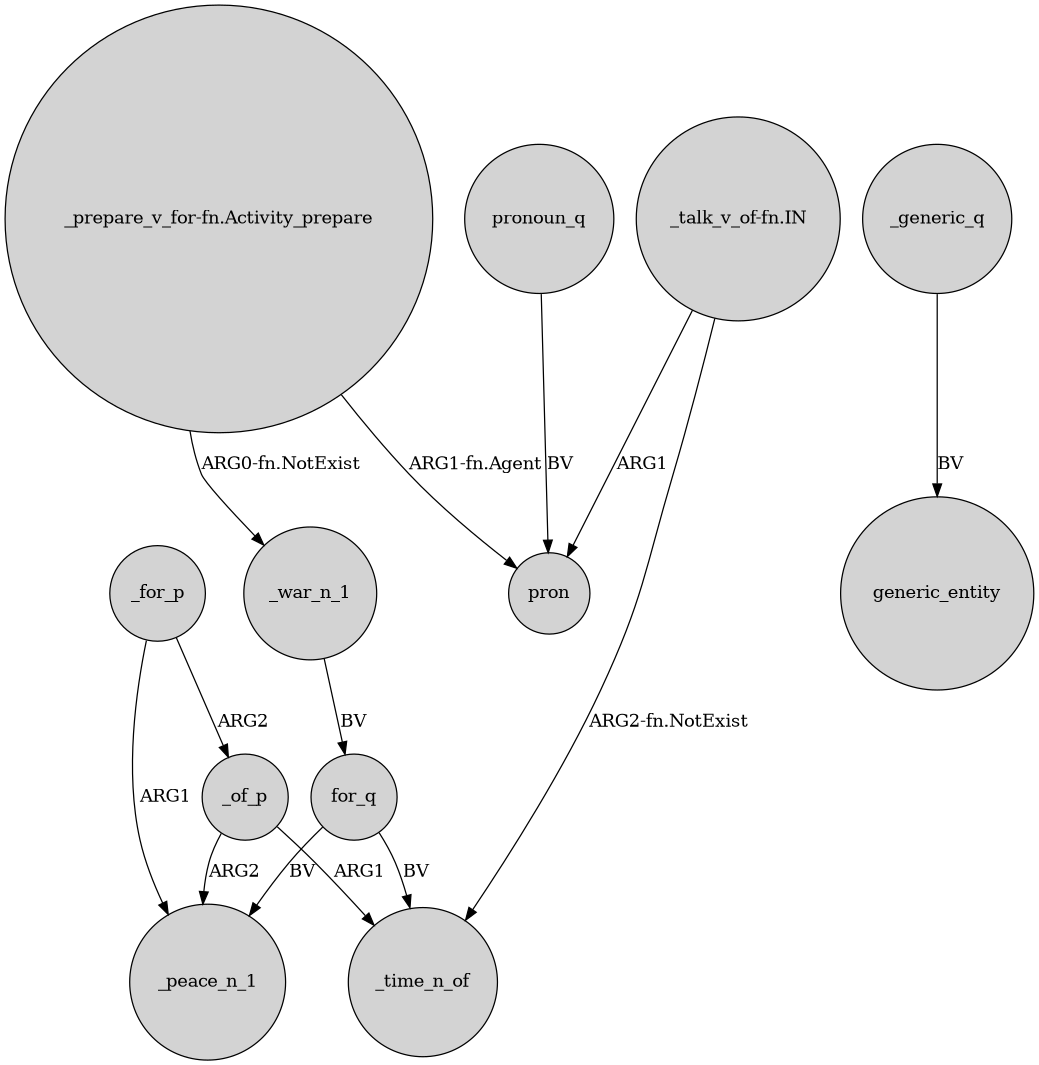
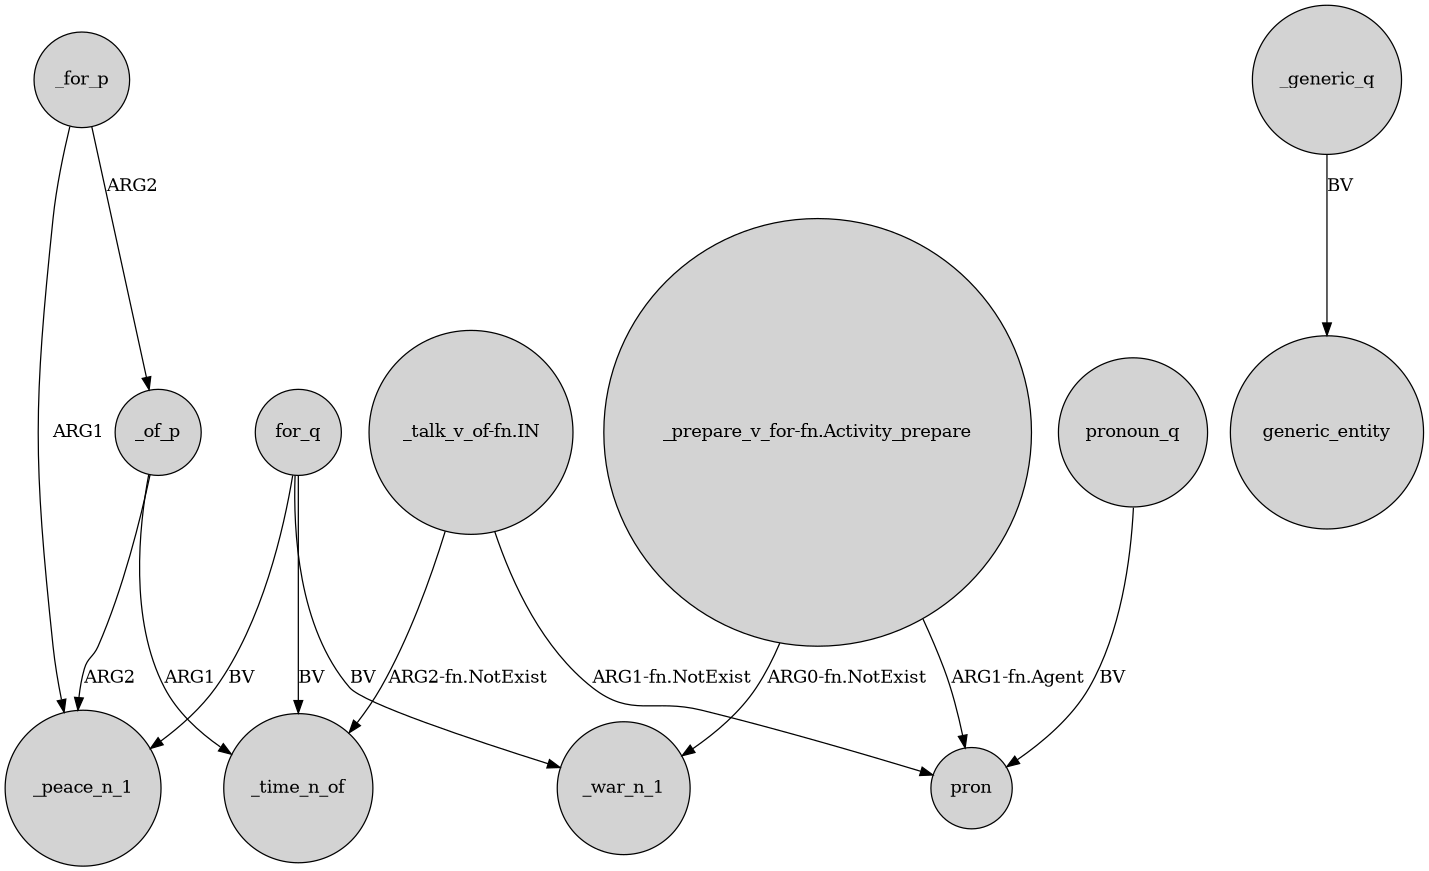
(643, 465) -> (672, 678)
(333, 700) -> (347, 683)
